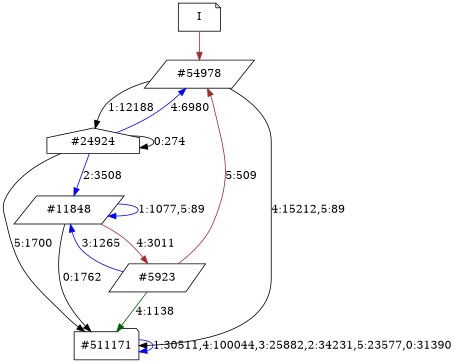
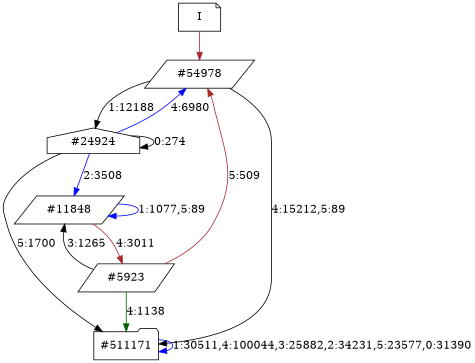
(92, 258) -> (72, 256)
(60, 278) -> none
